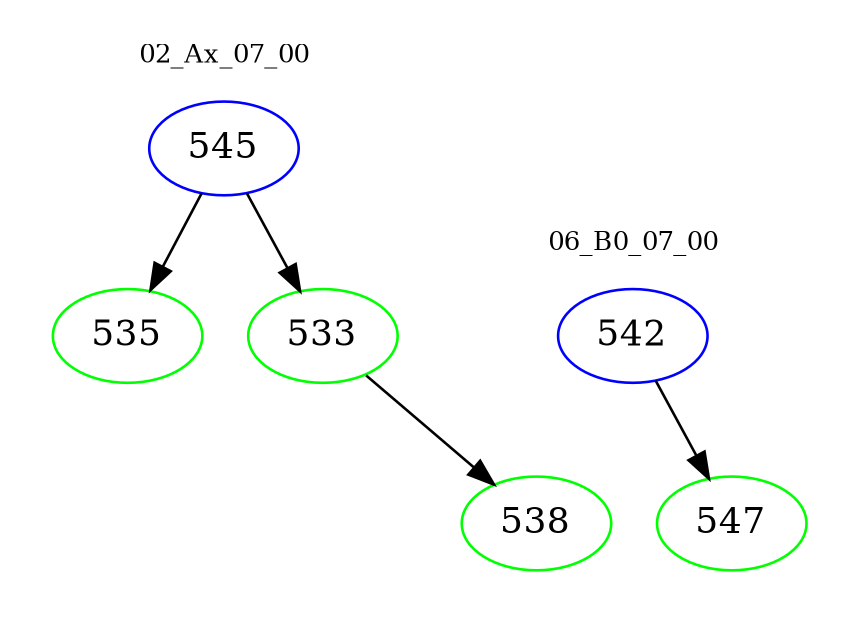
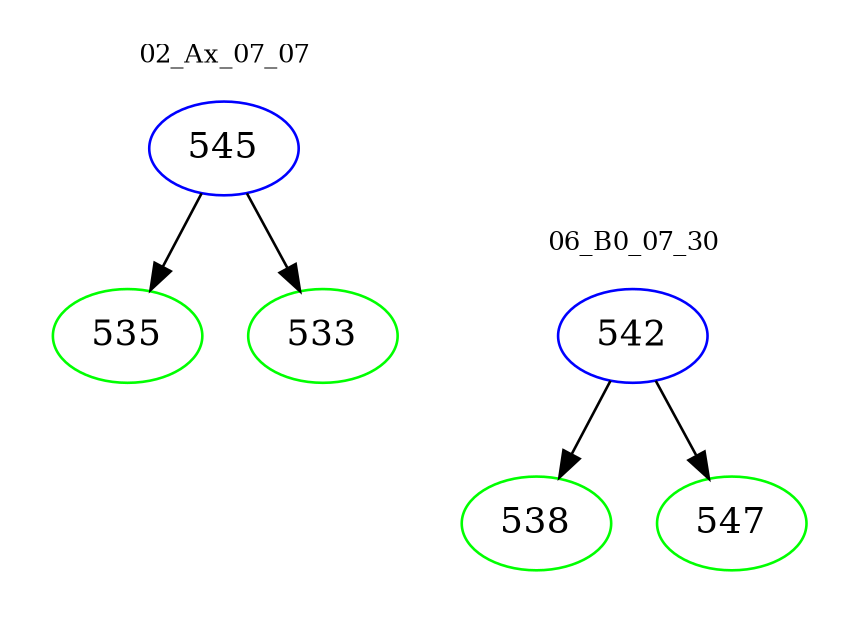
(225, 56) -> (225, 56)
(634, 243) -> (634, 243)
(420, 421) -> (591, 417)
